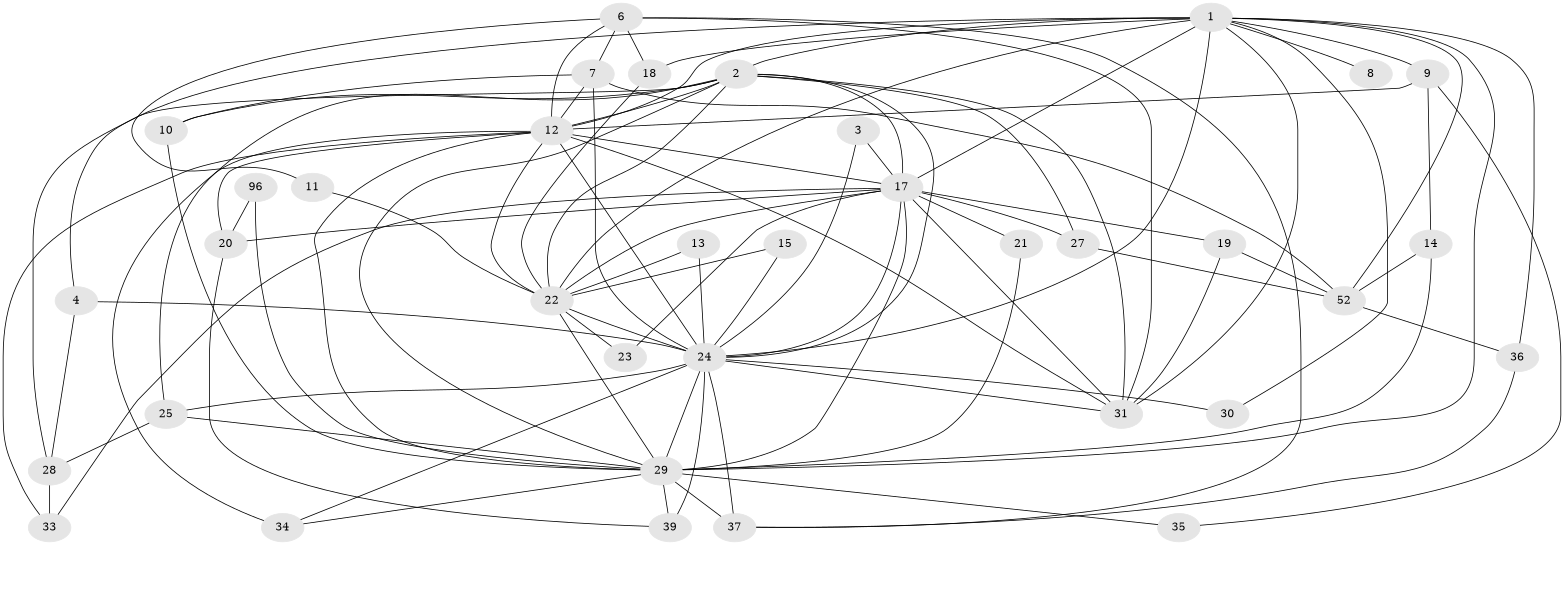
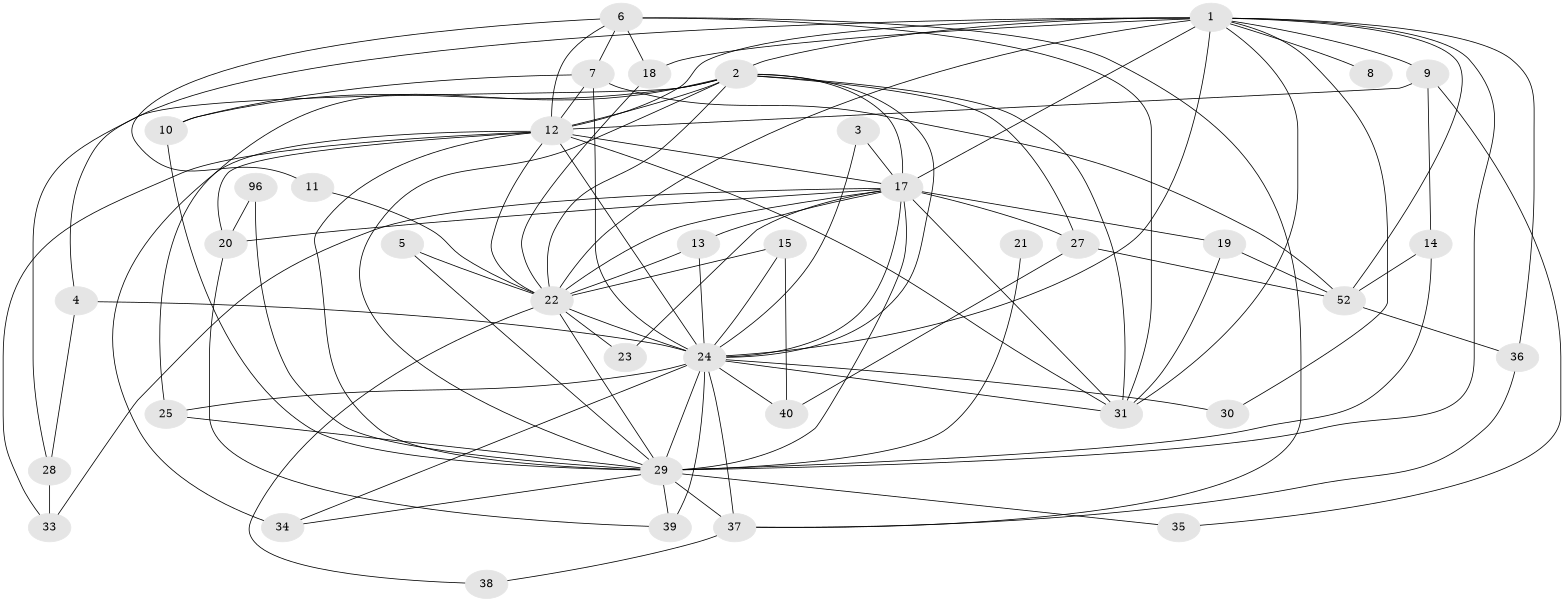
(962, 216) -> (765, 220)
none -> (402, 244)
none -> (787, 414)
(116, 439) -> none
none -> (487, 584)
